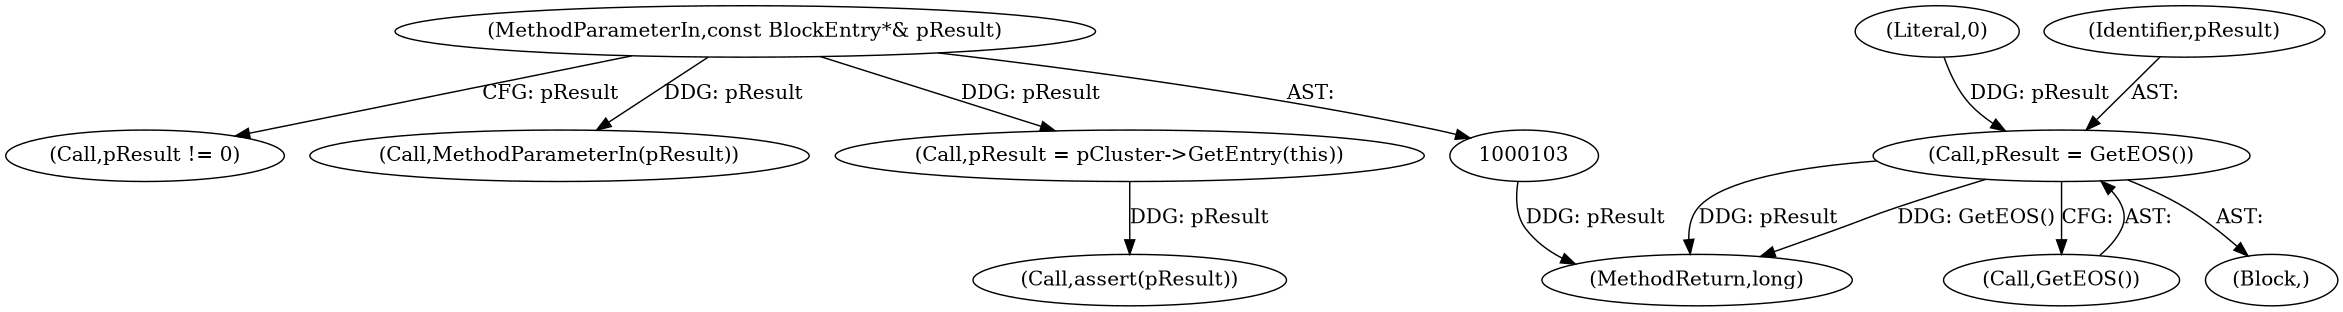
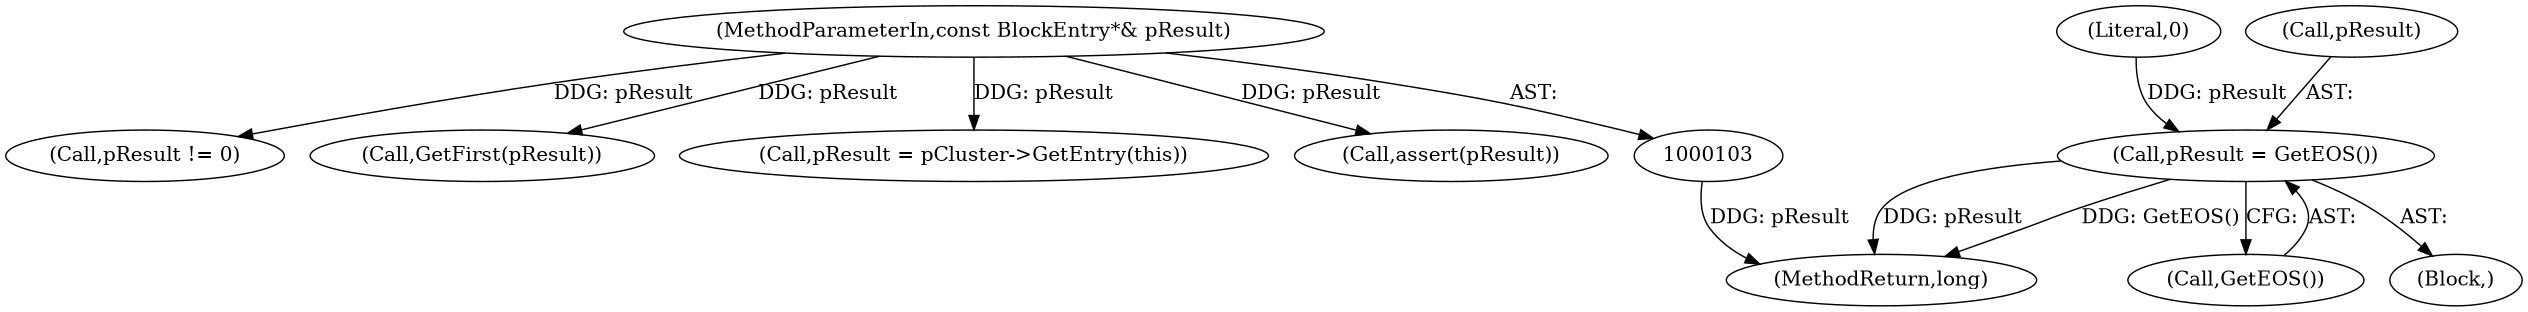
(2184, 31) -> (2352, 31)
(551, 94) -> (624, 94)
(560, 156) -> (482, 156)
(1130, 211) -> (1211, 93)
